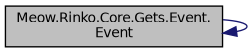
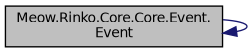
(114, 26) -> (114, 26)
